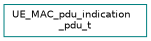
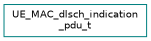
(75, 21) -> (75, 21)
